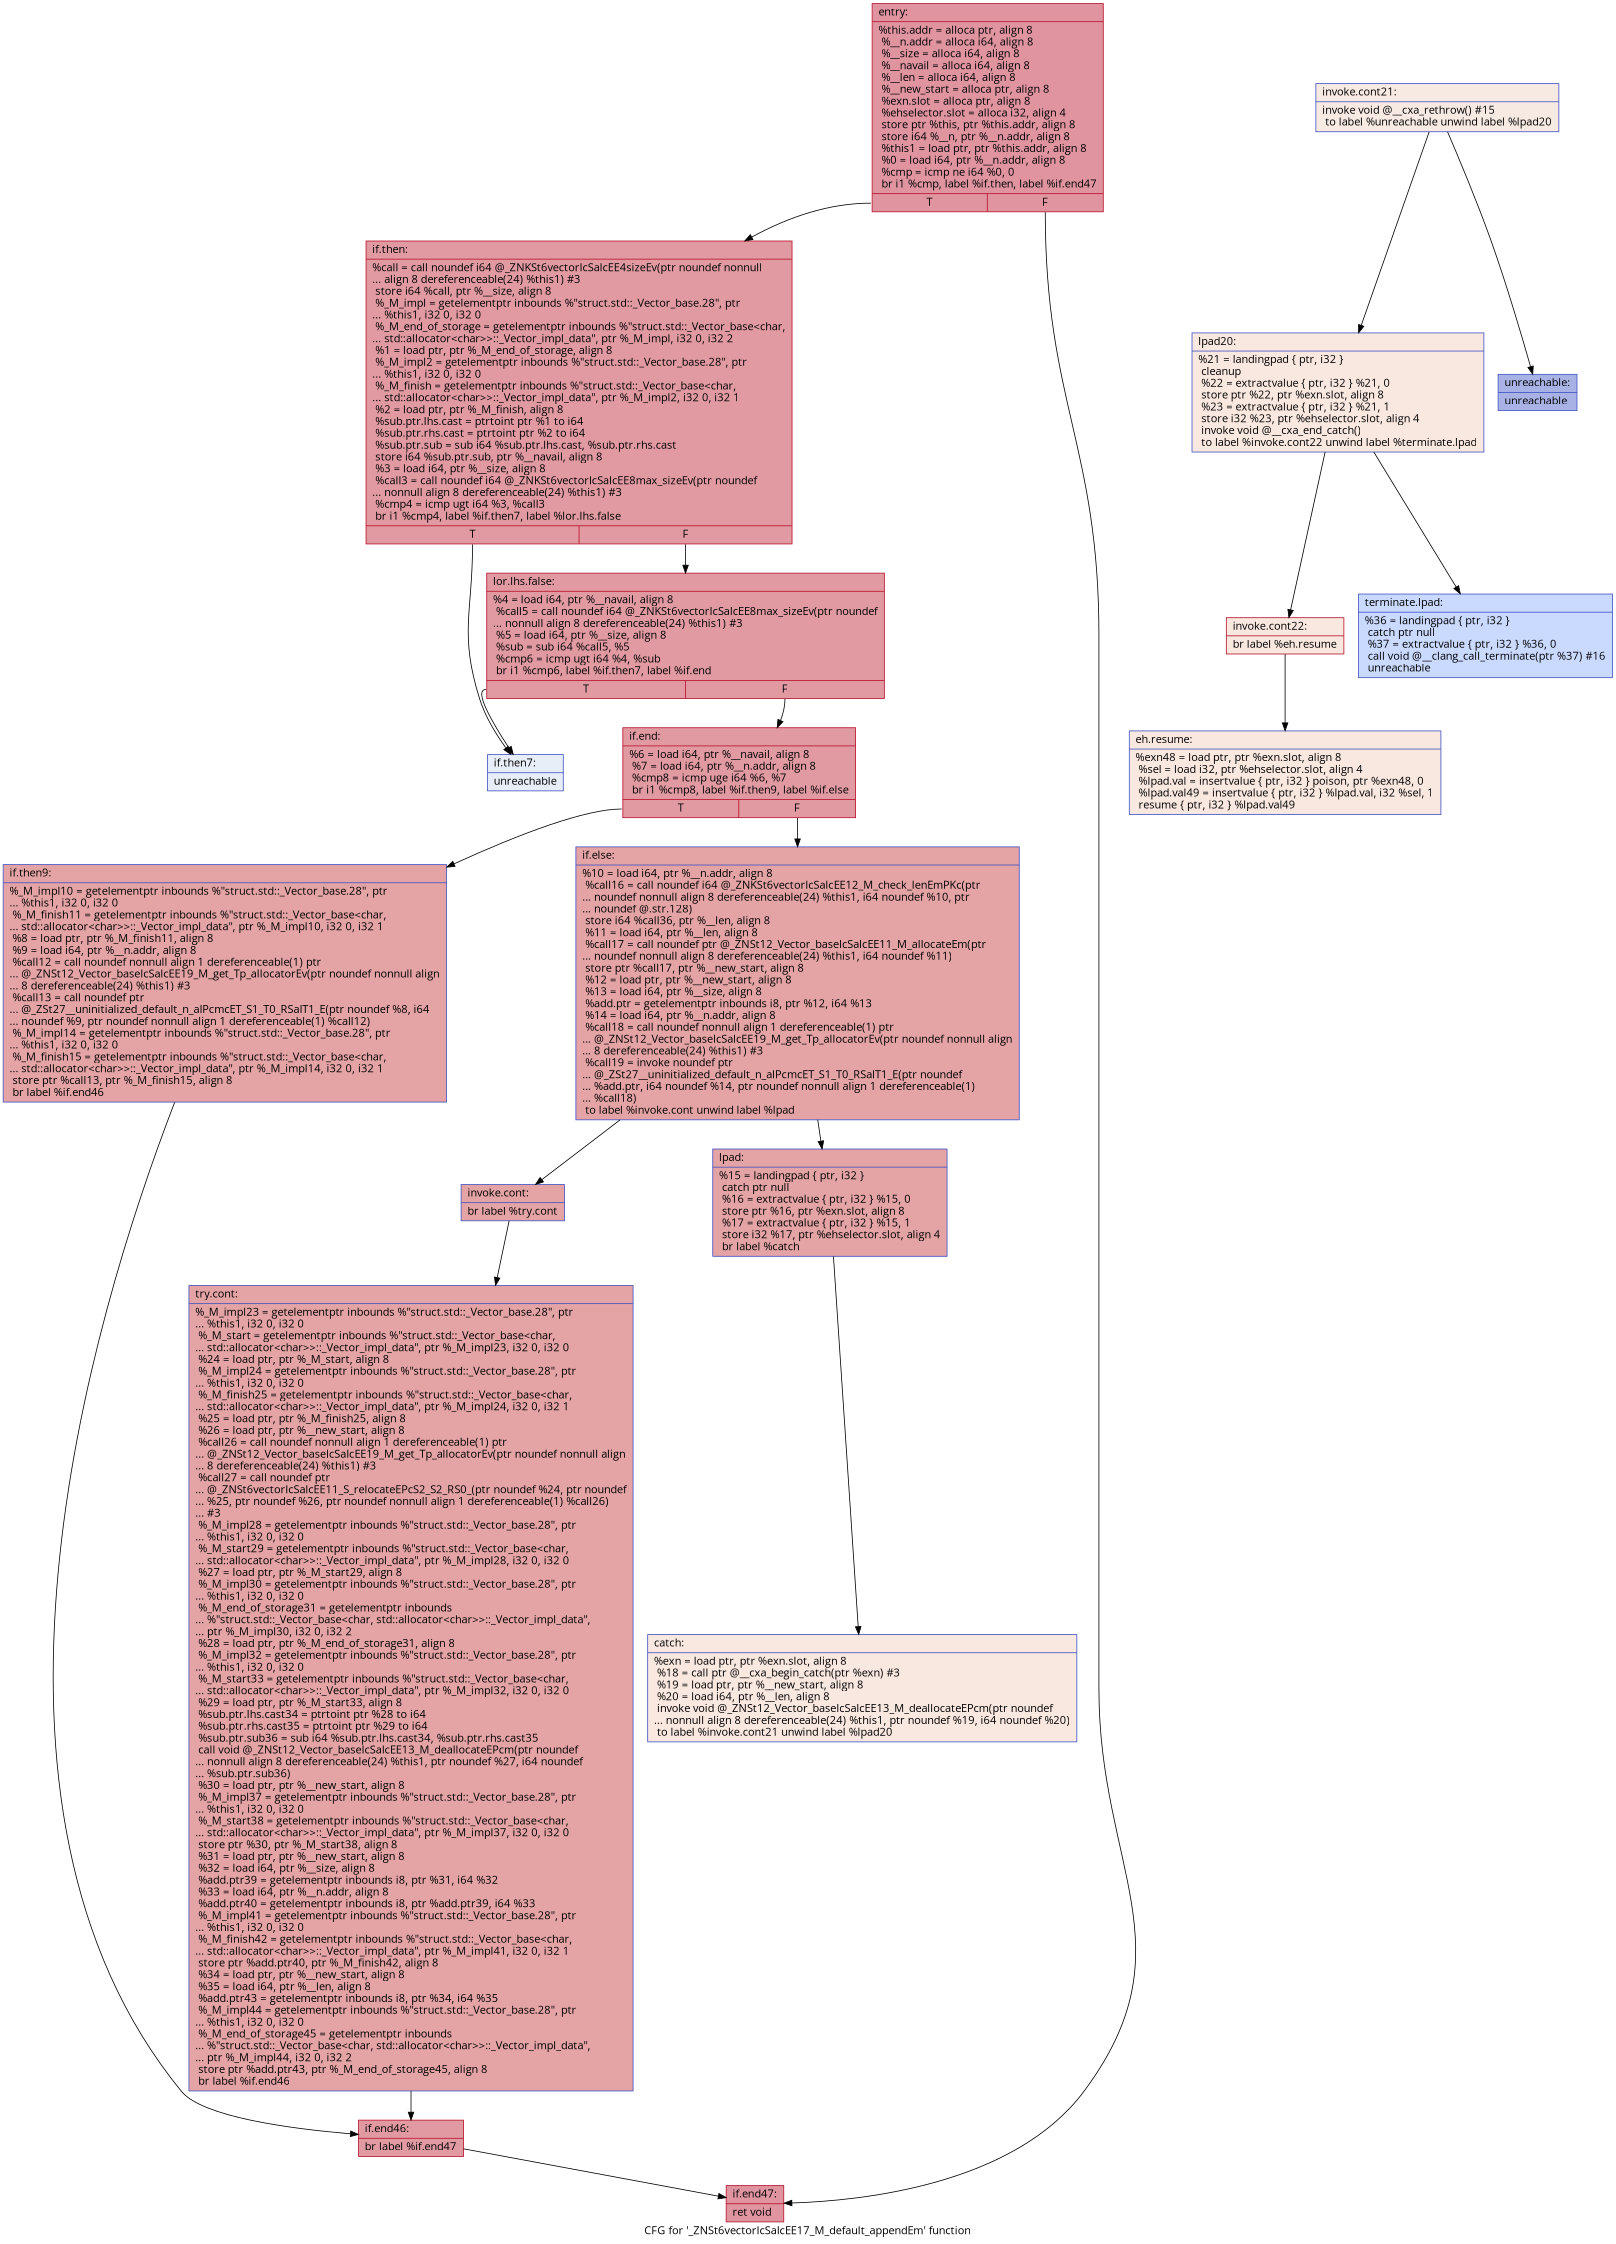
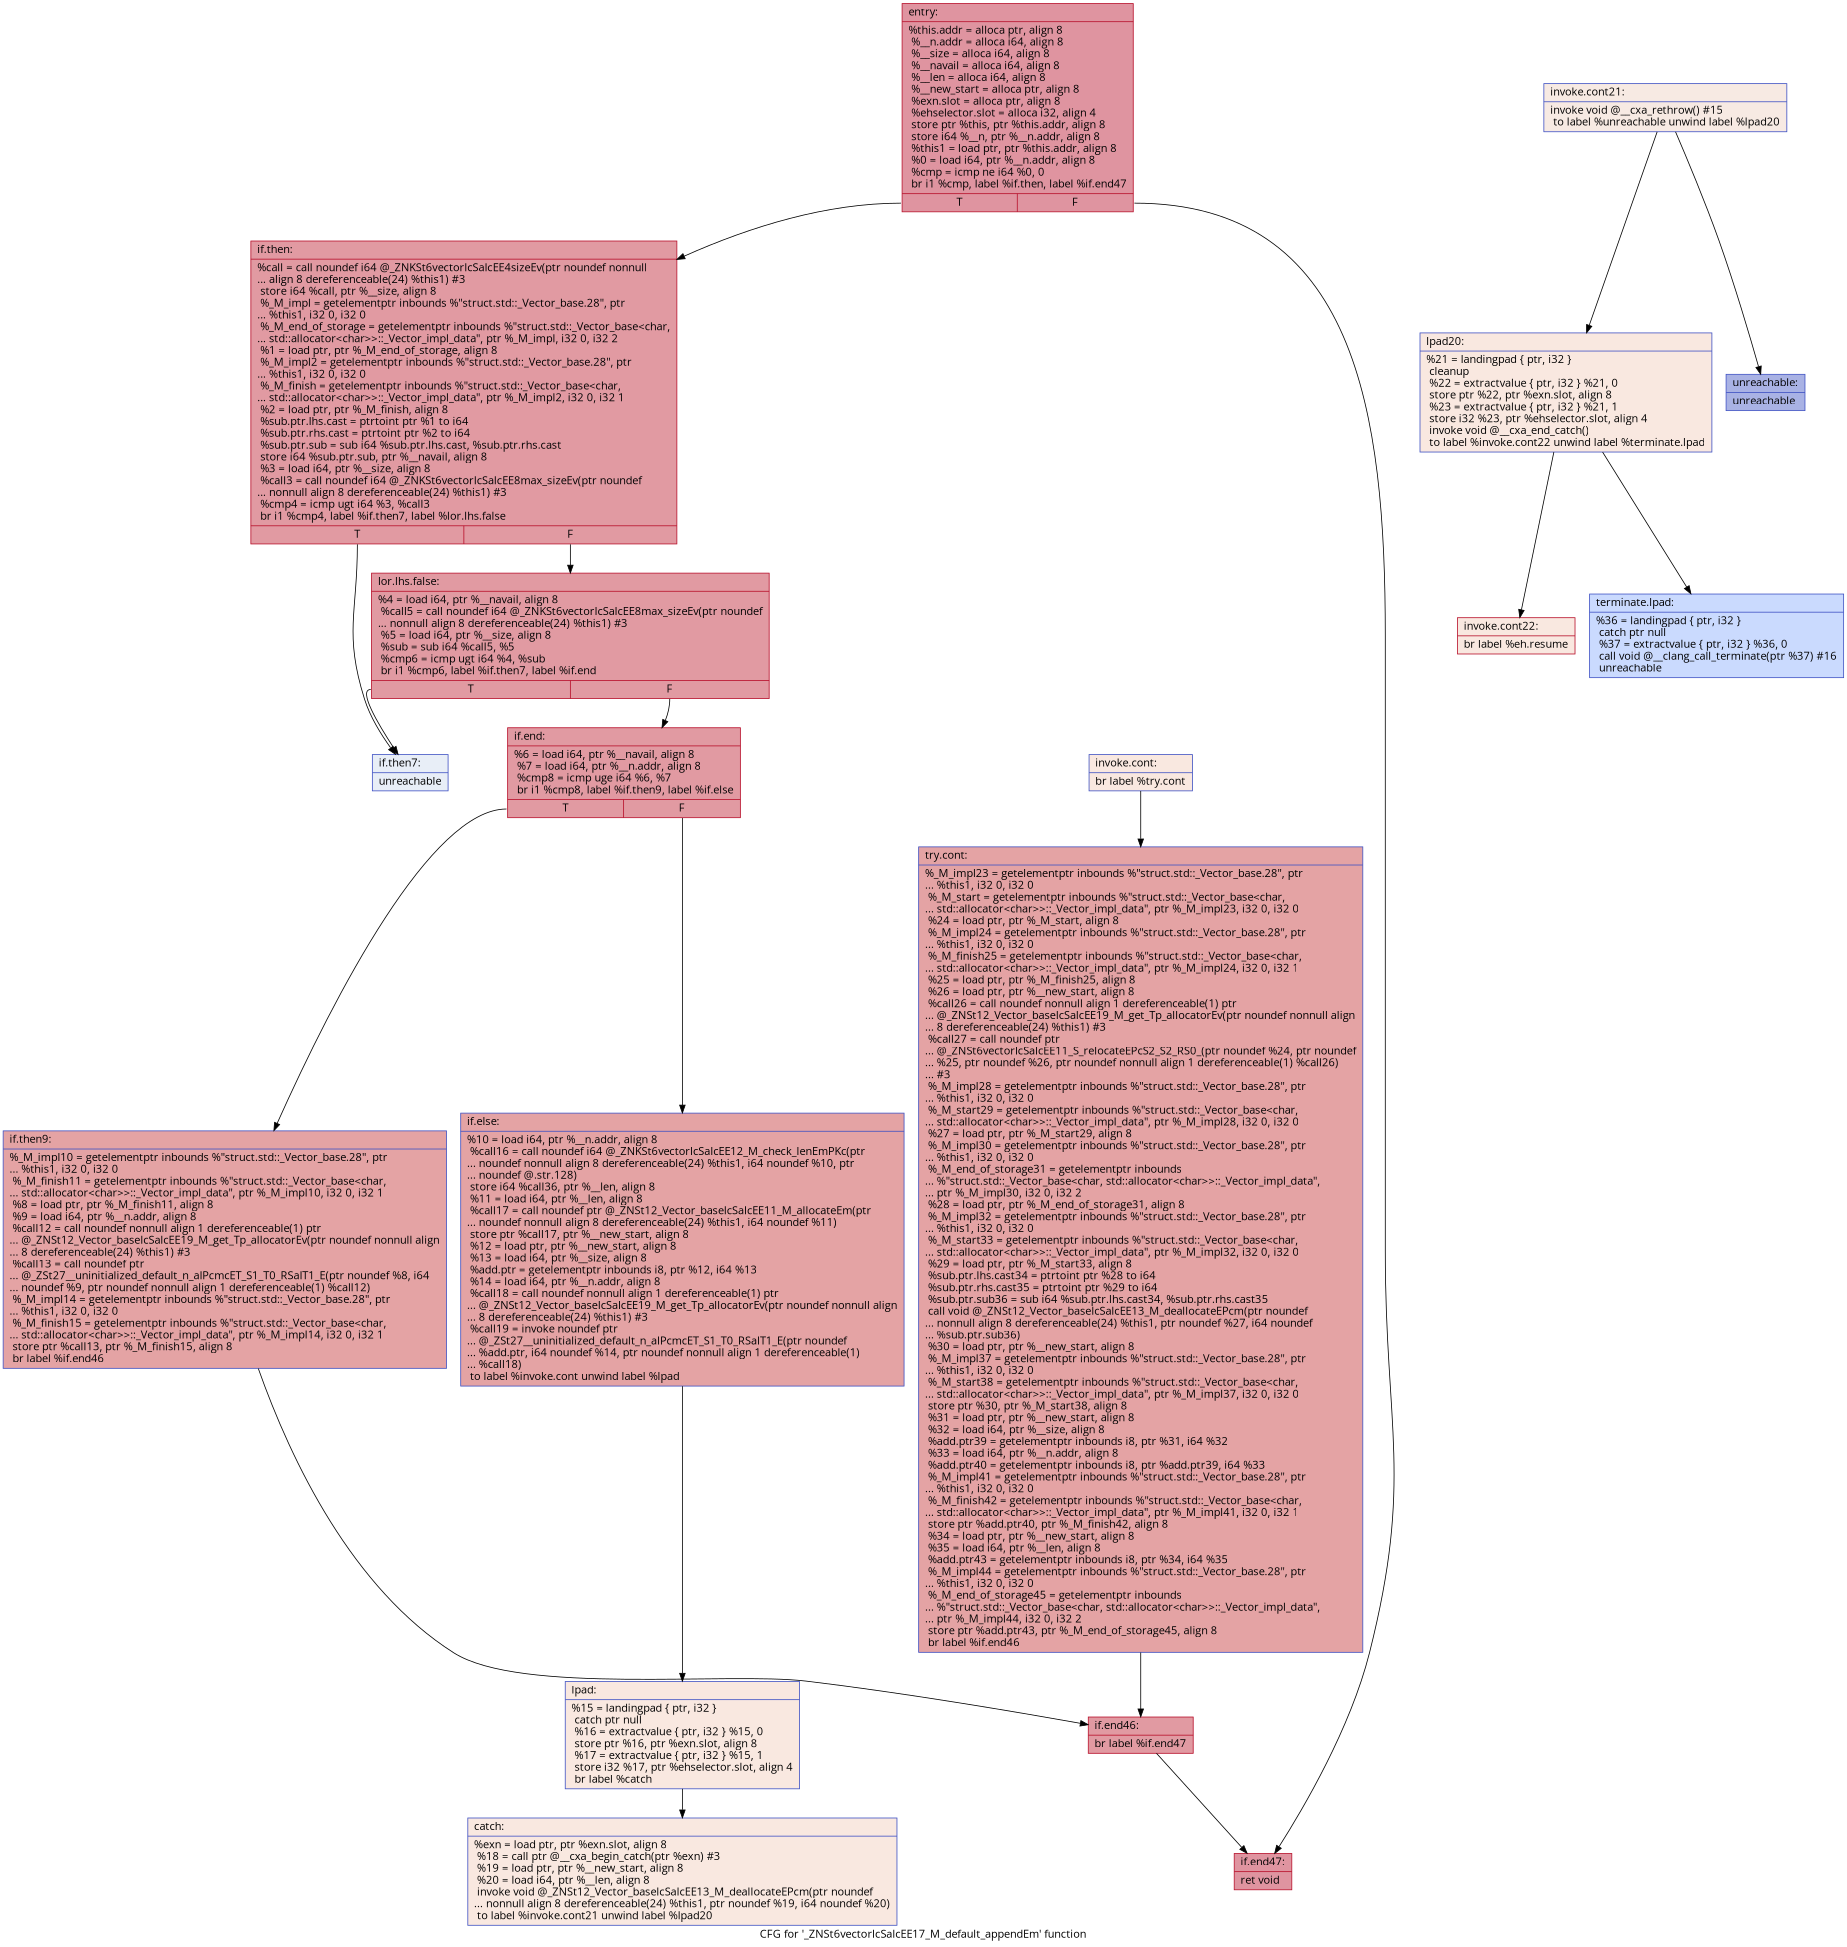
(1285, 773) -> none
(581, 1150) -> none
(513, 1203) -> (1141, 773)
(830, 1203) -> (682, 1735)
